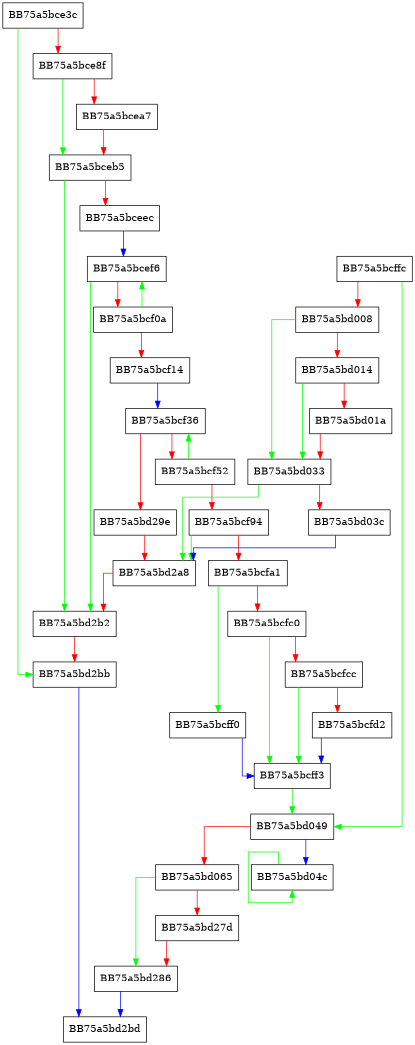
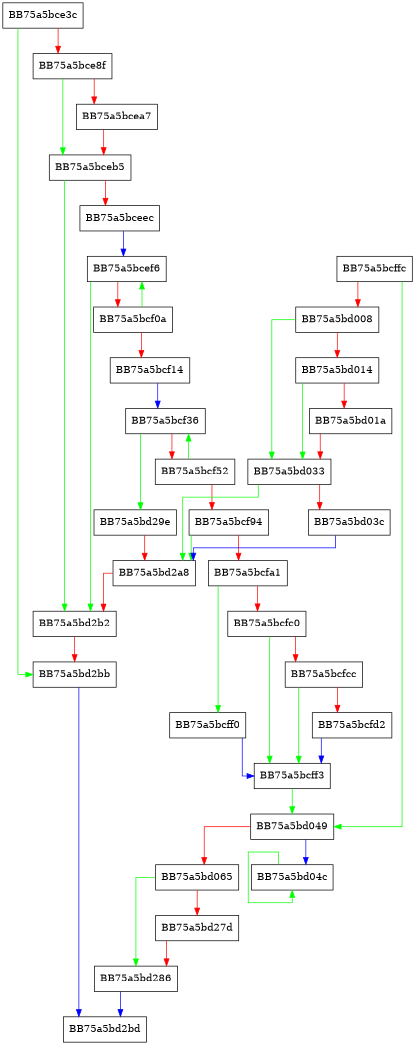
(140, 468) -> (140, 468)
